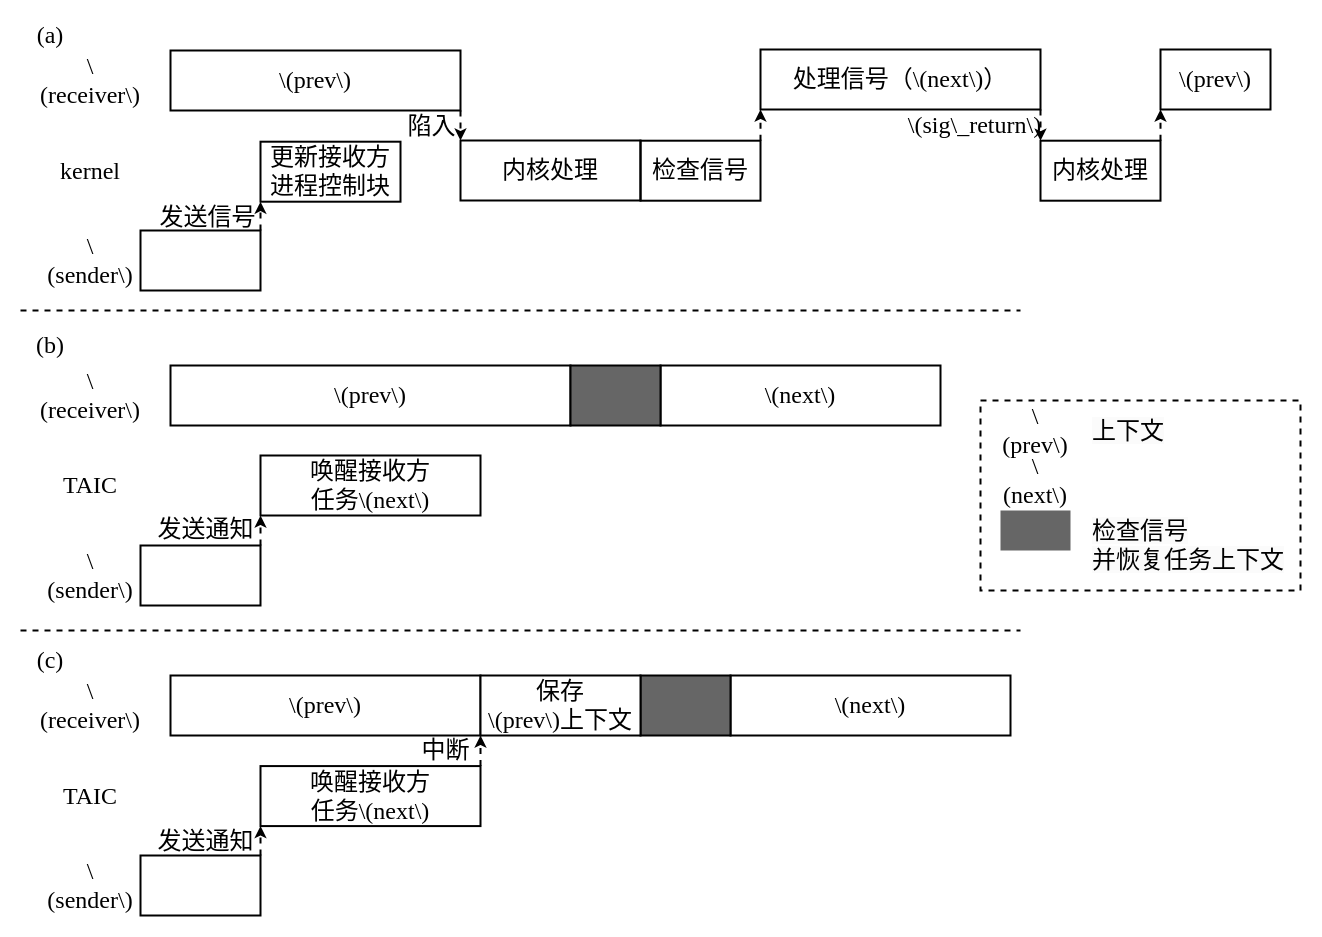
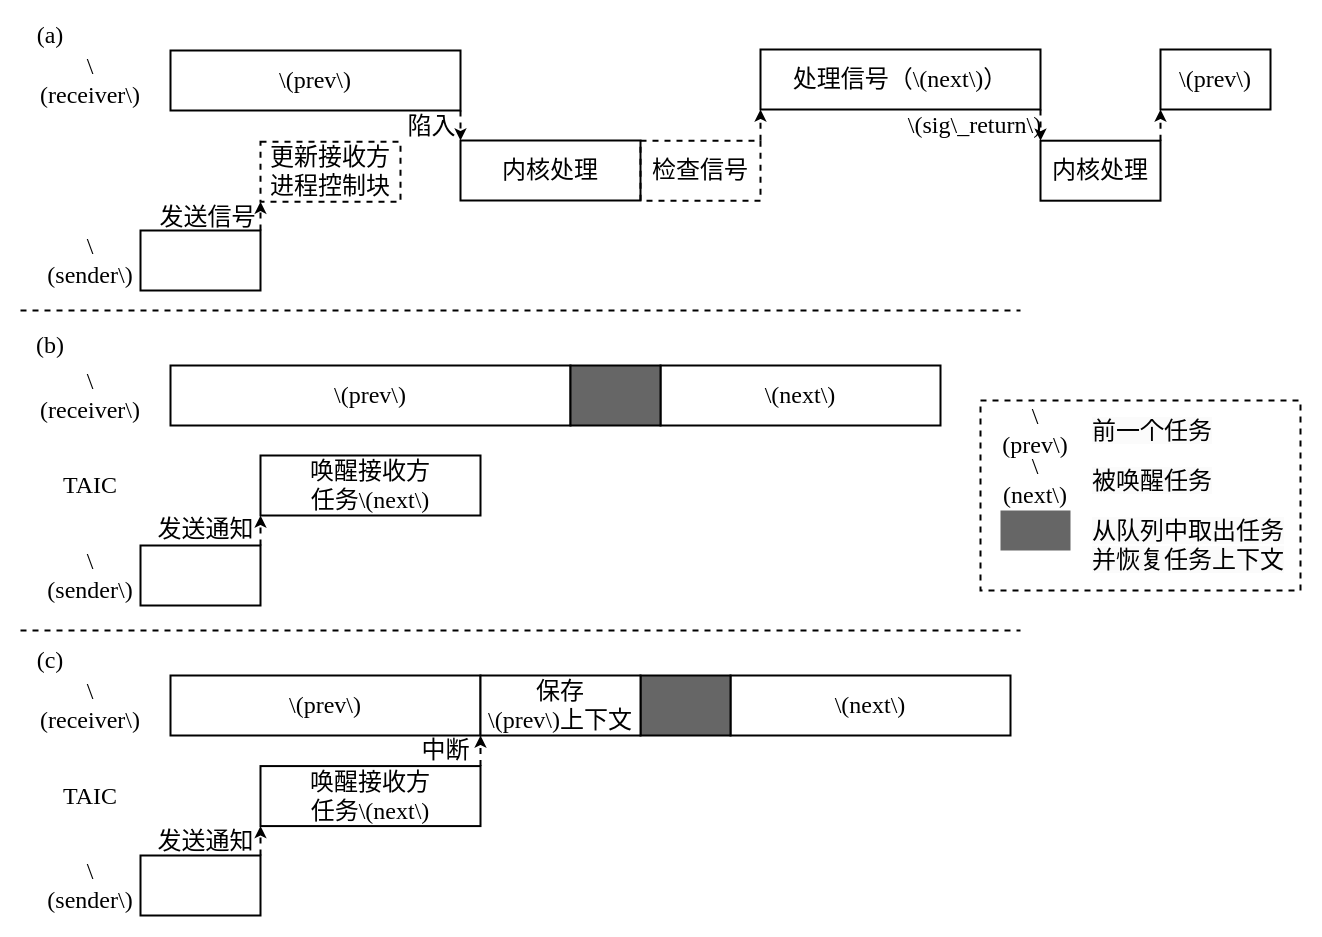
(701, 171) -> (701, 171)
(91, 172) -> none
(331, 172) -> (331, 172)
(1111, 425) -> (1123, 425)
none -> (1156, 481)
(1141, 532) -> (1141, 532)
